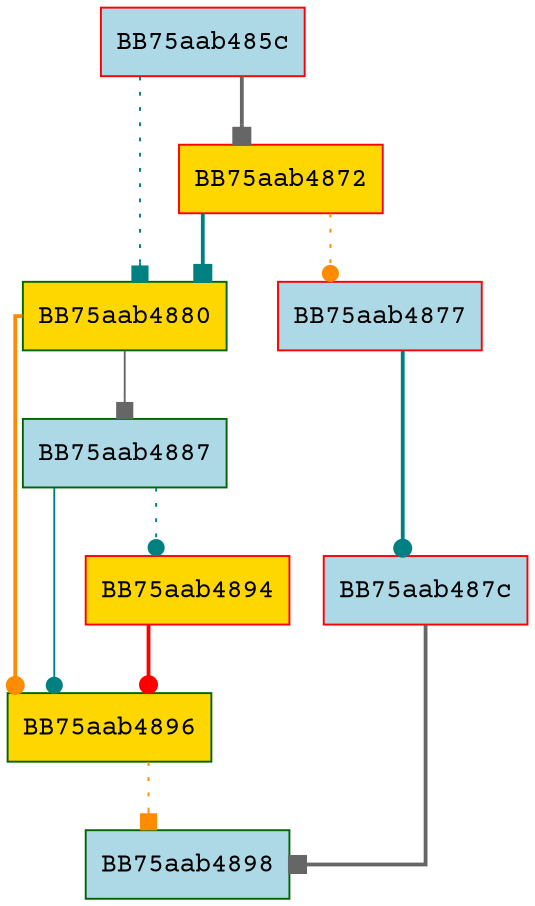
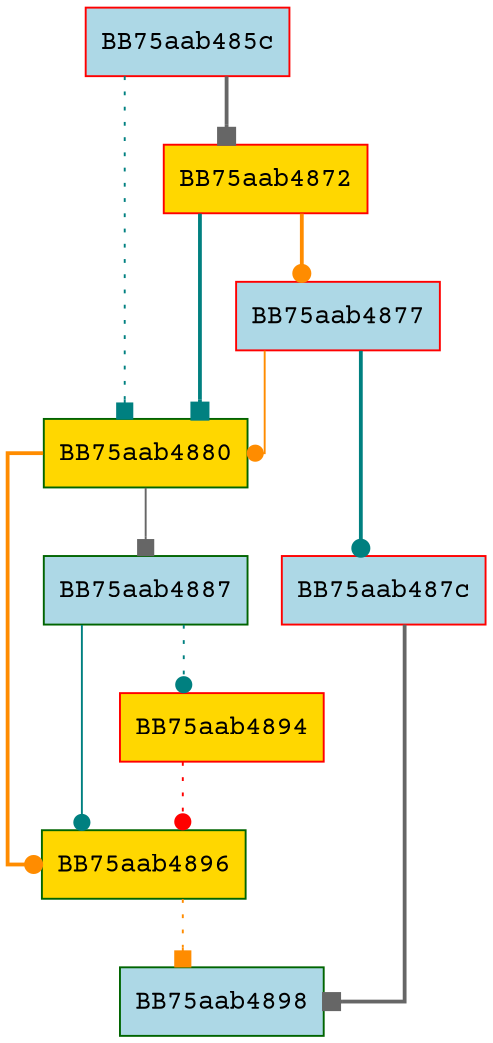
(330, 240) -> (302, 240)
none -> (265, 403)
(149, 651) -> (183, 788)
